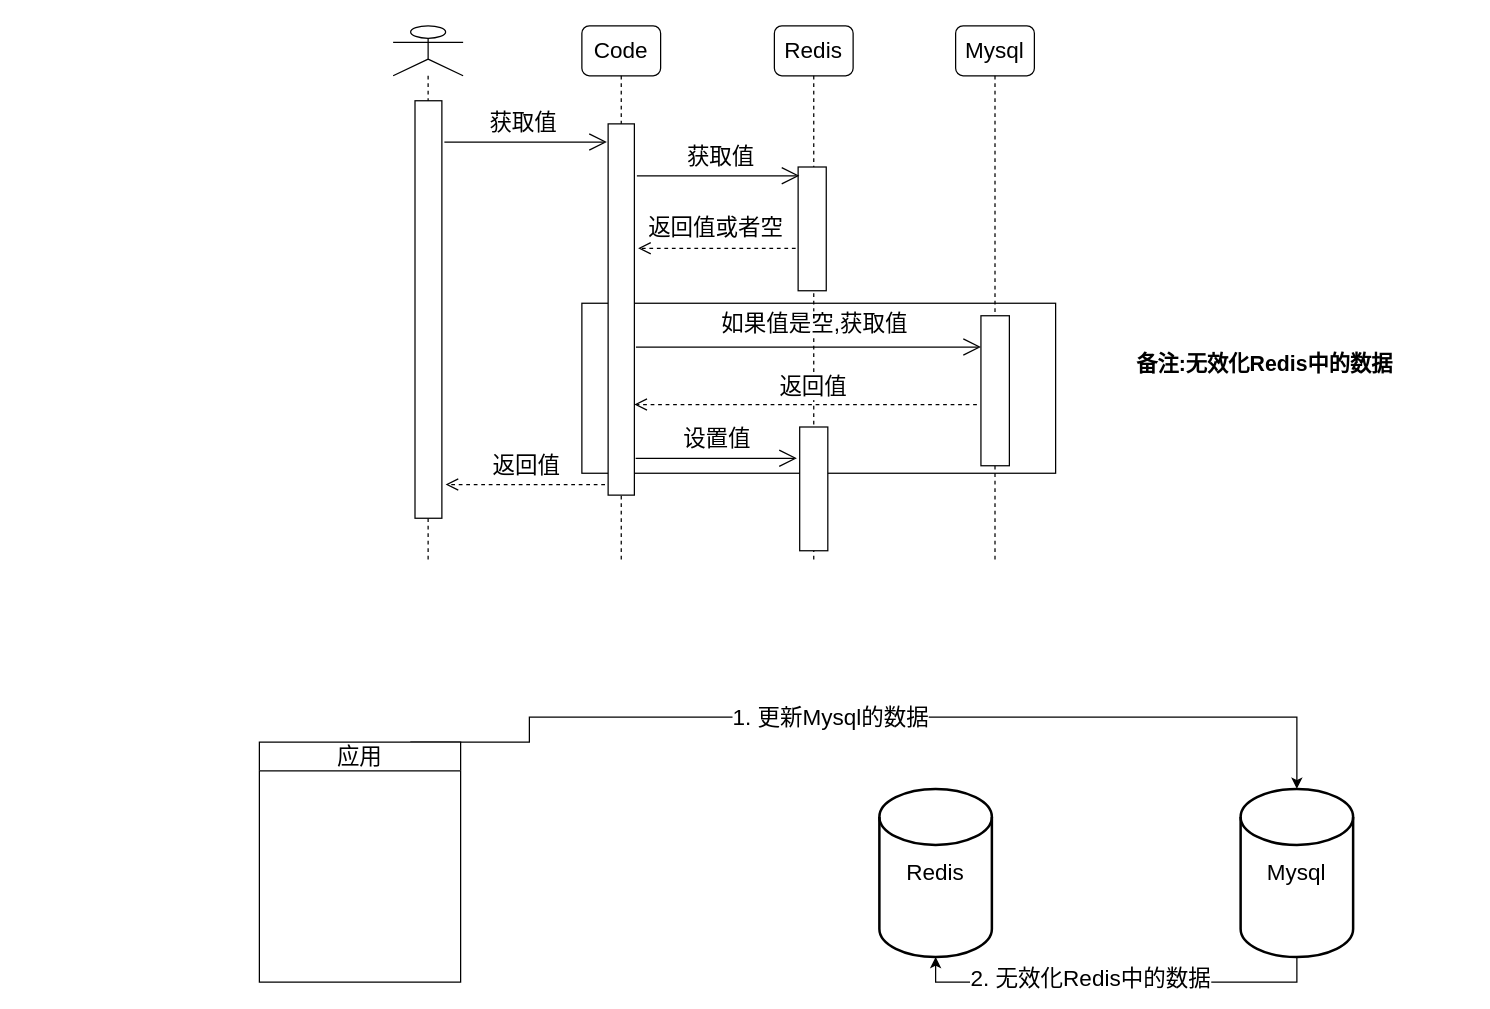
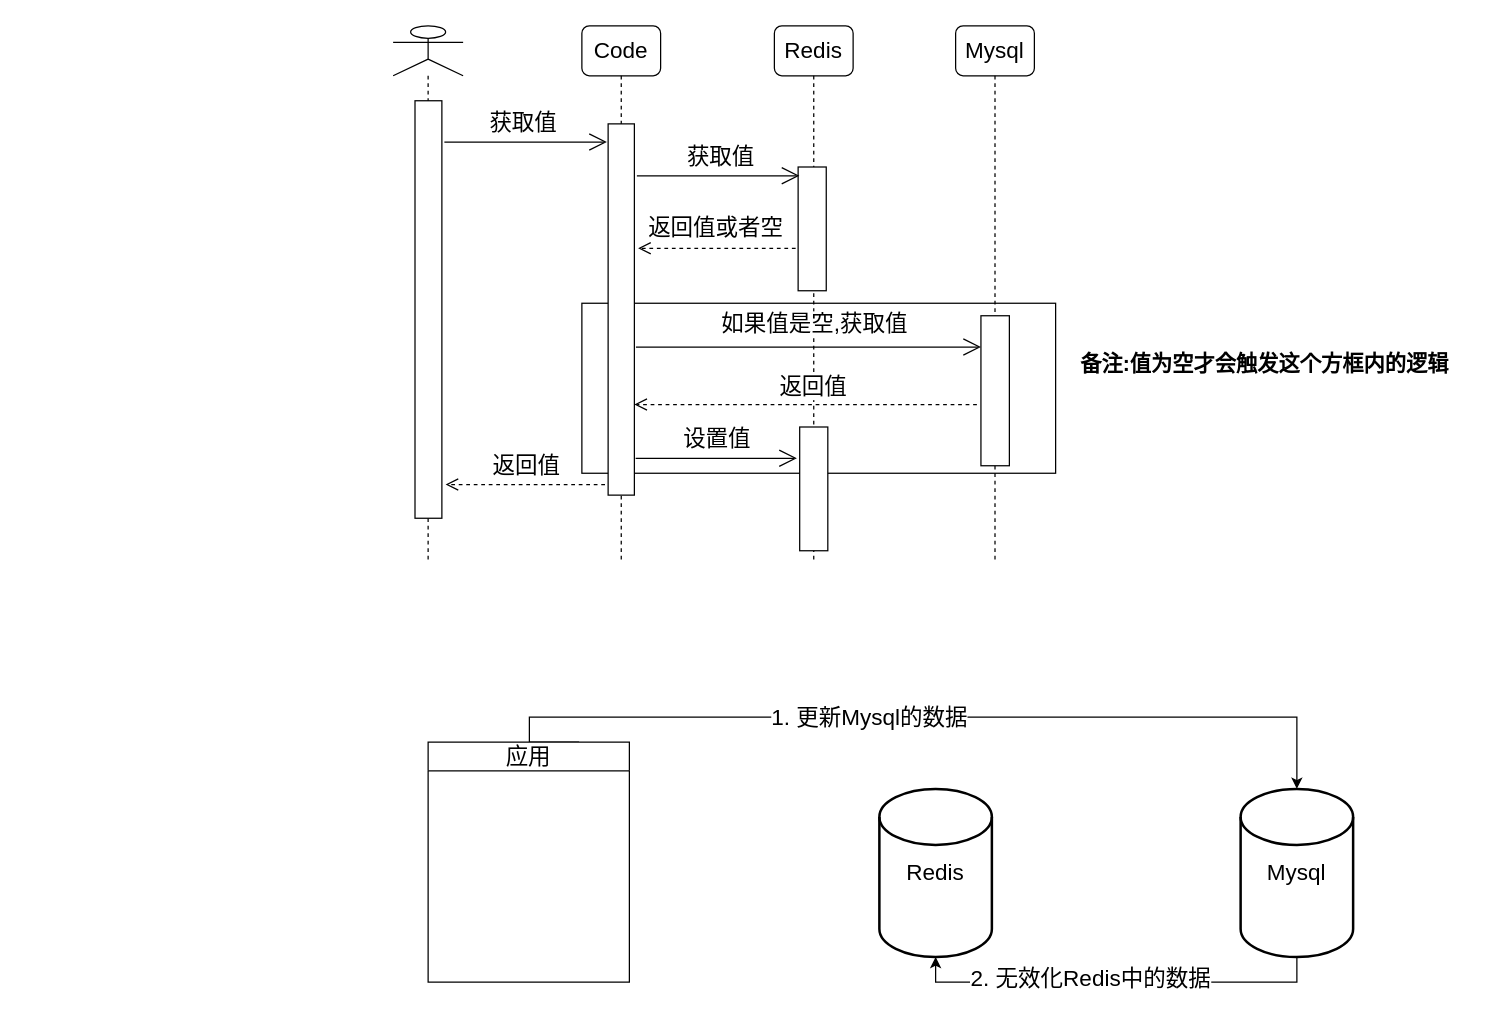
(1265, 366) -> (1265, 366)
(360, 862) -> (529, 862)
